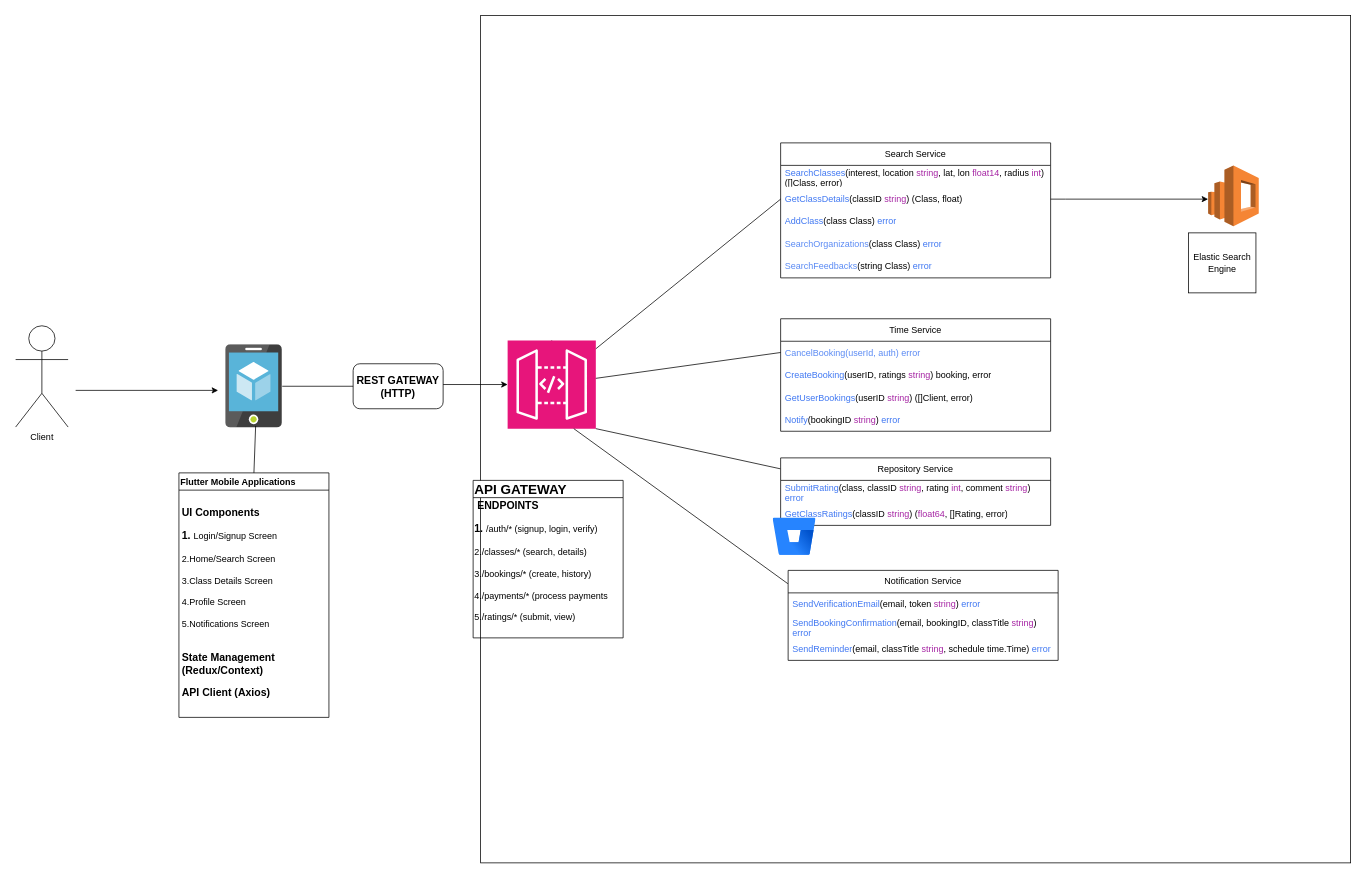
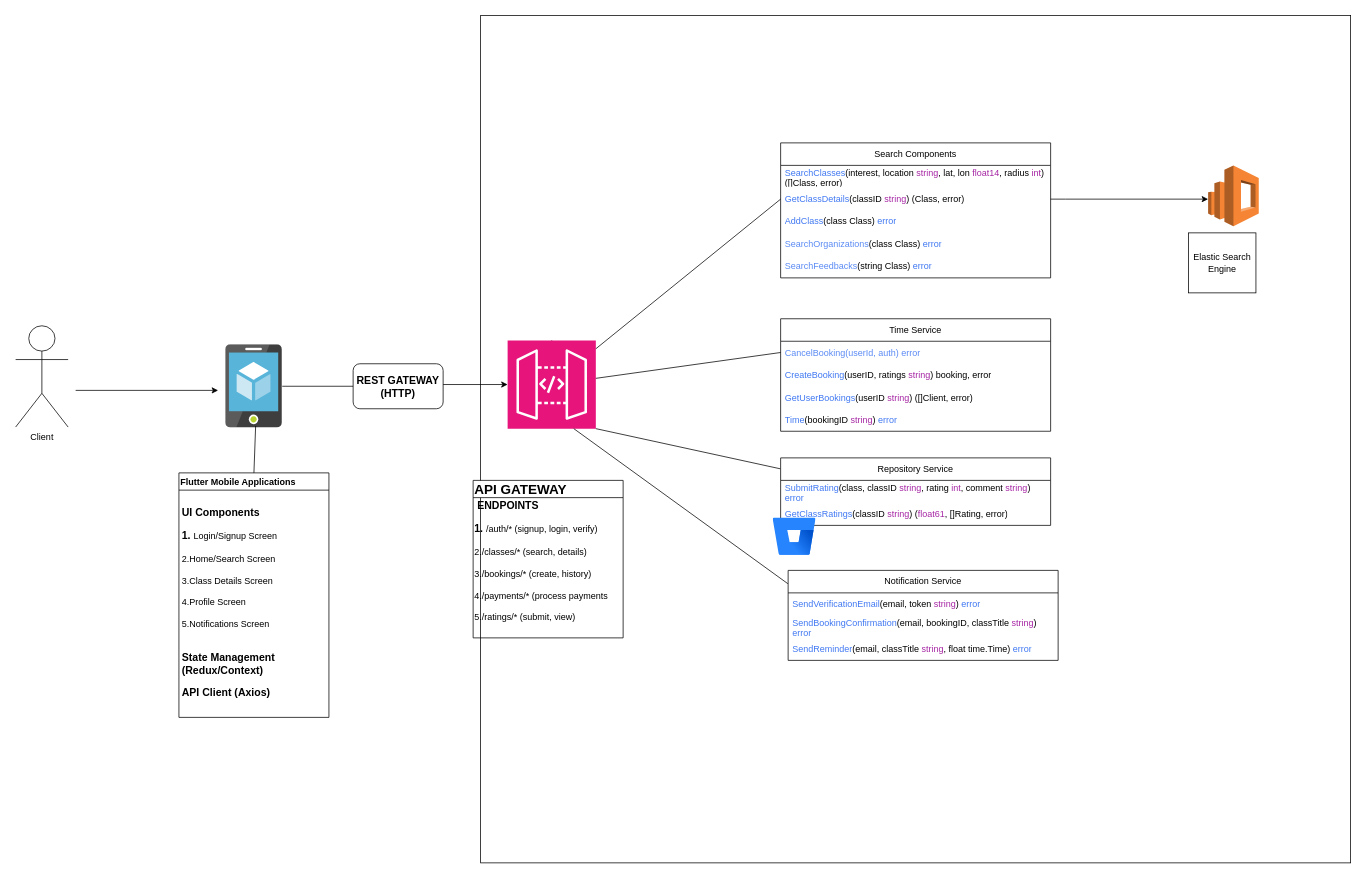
(915, 154) -> (915, 154)
(888, 199) -> (889, 199)
(855, 420) -> (850, 420)
(916, 514) -> (916, 514)
(924, 649) -> (924, 649)
